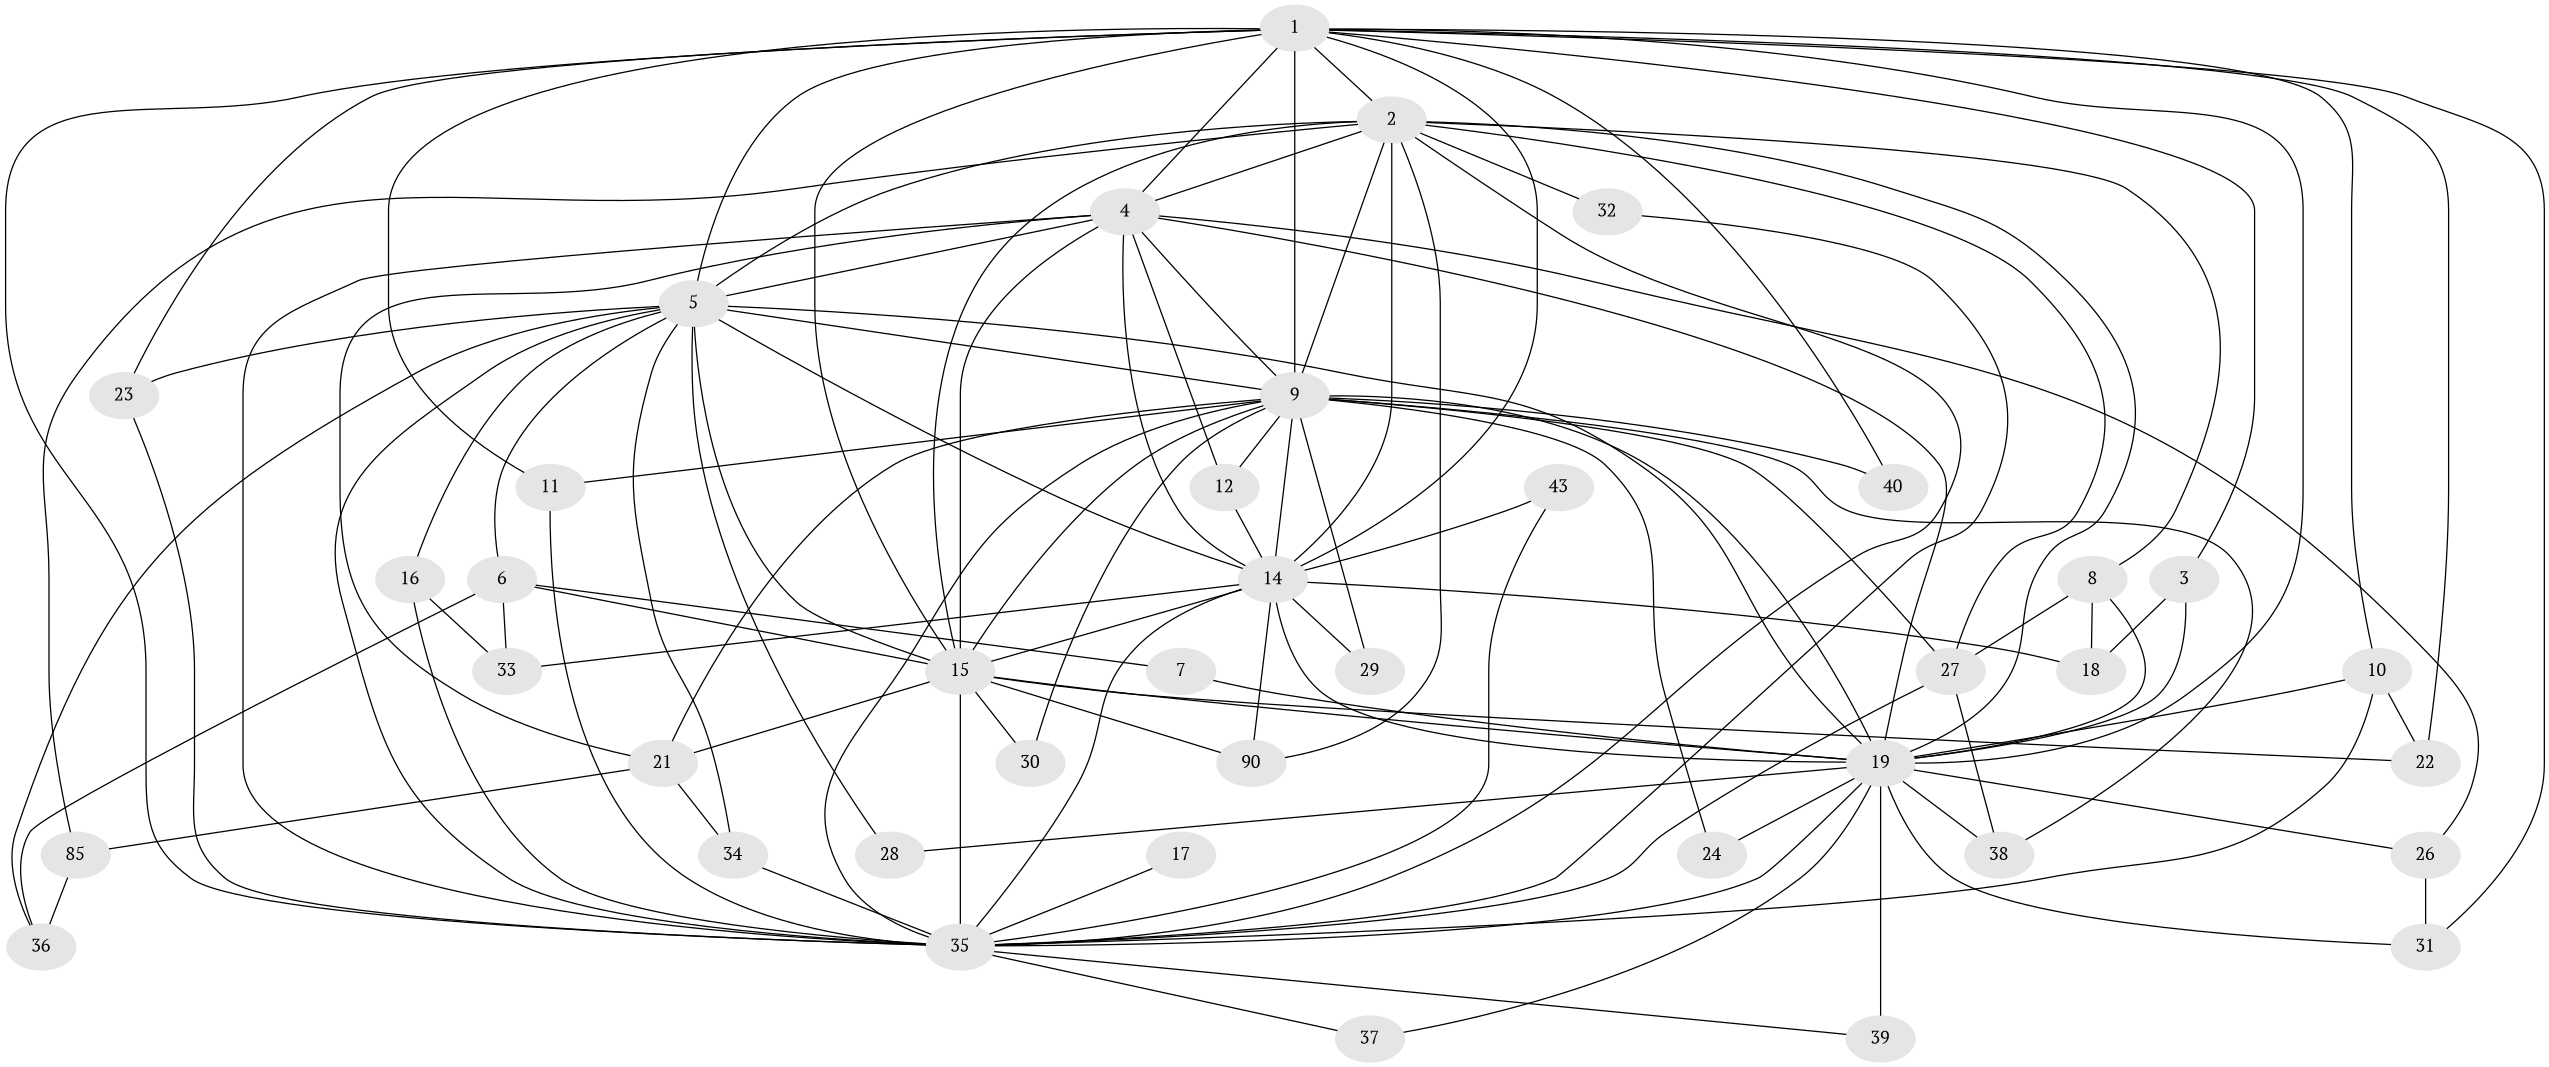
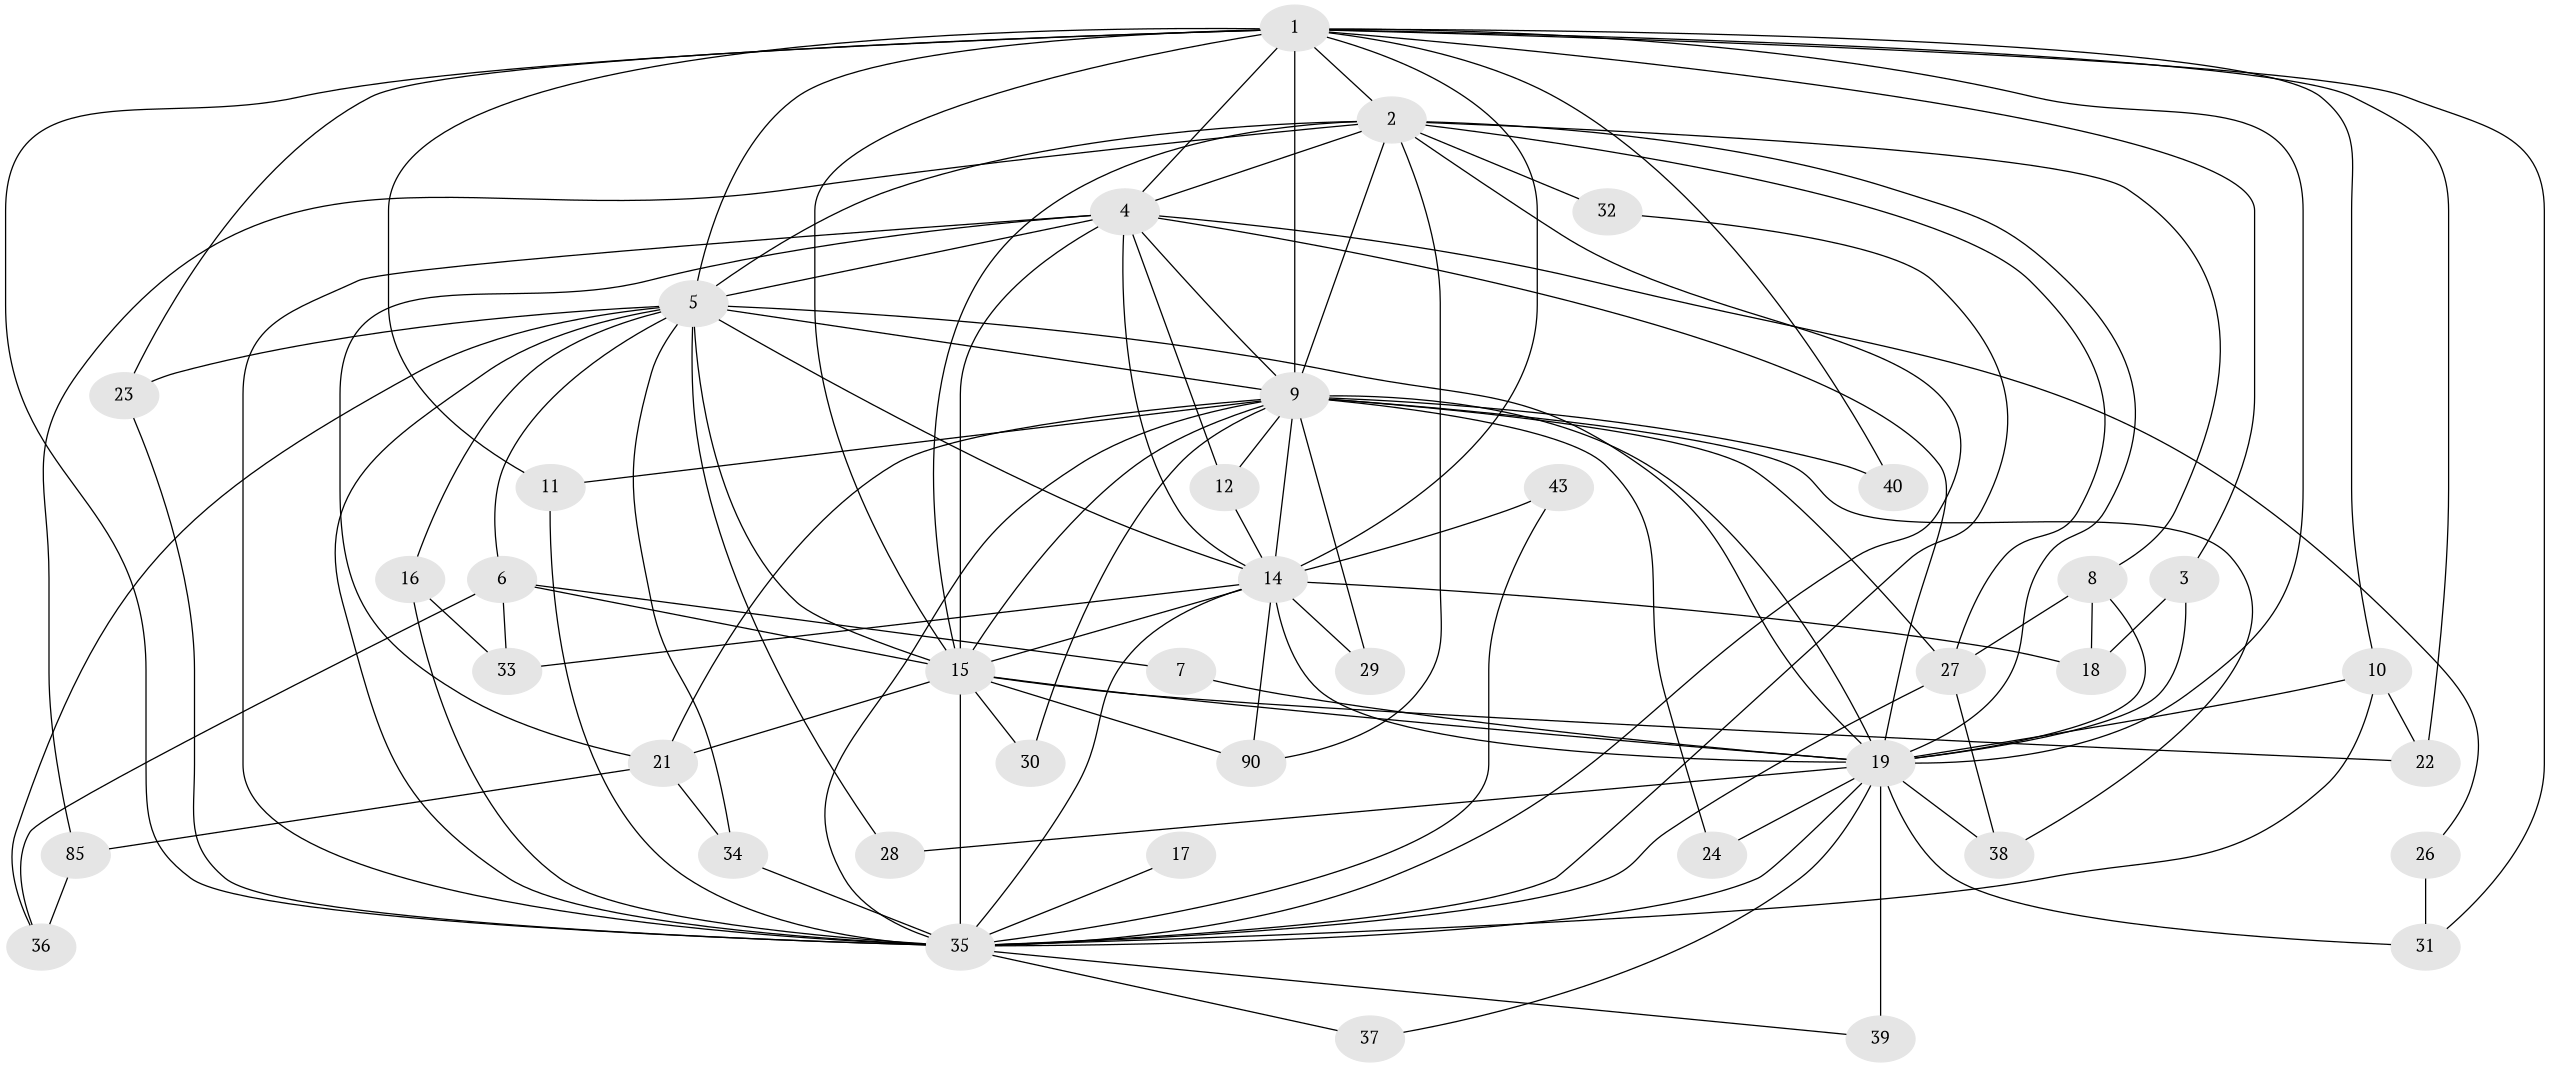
(1392, 368) -> none
(2153, 809) -> none
